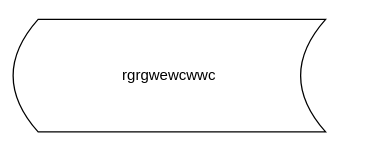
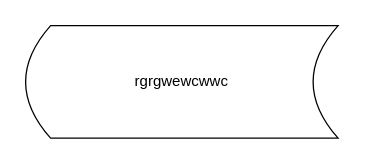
(169, 76) -> (182, 82)
